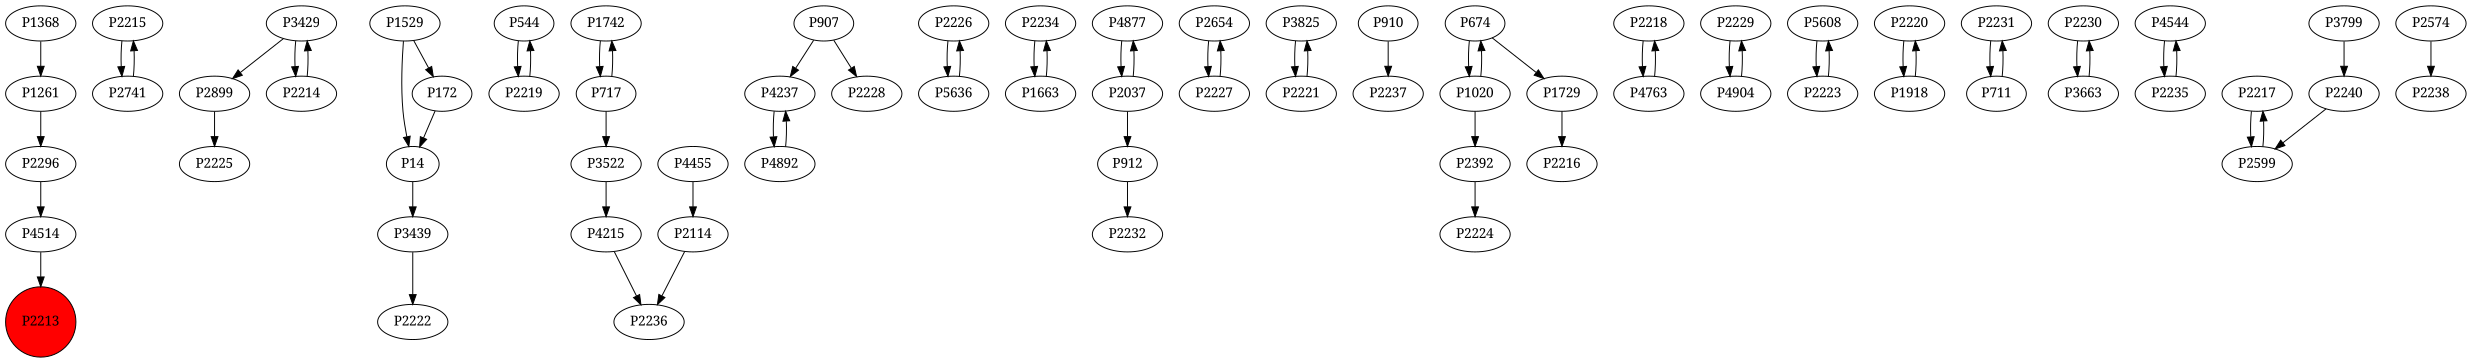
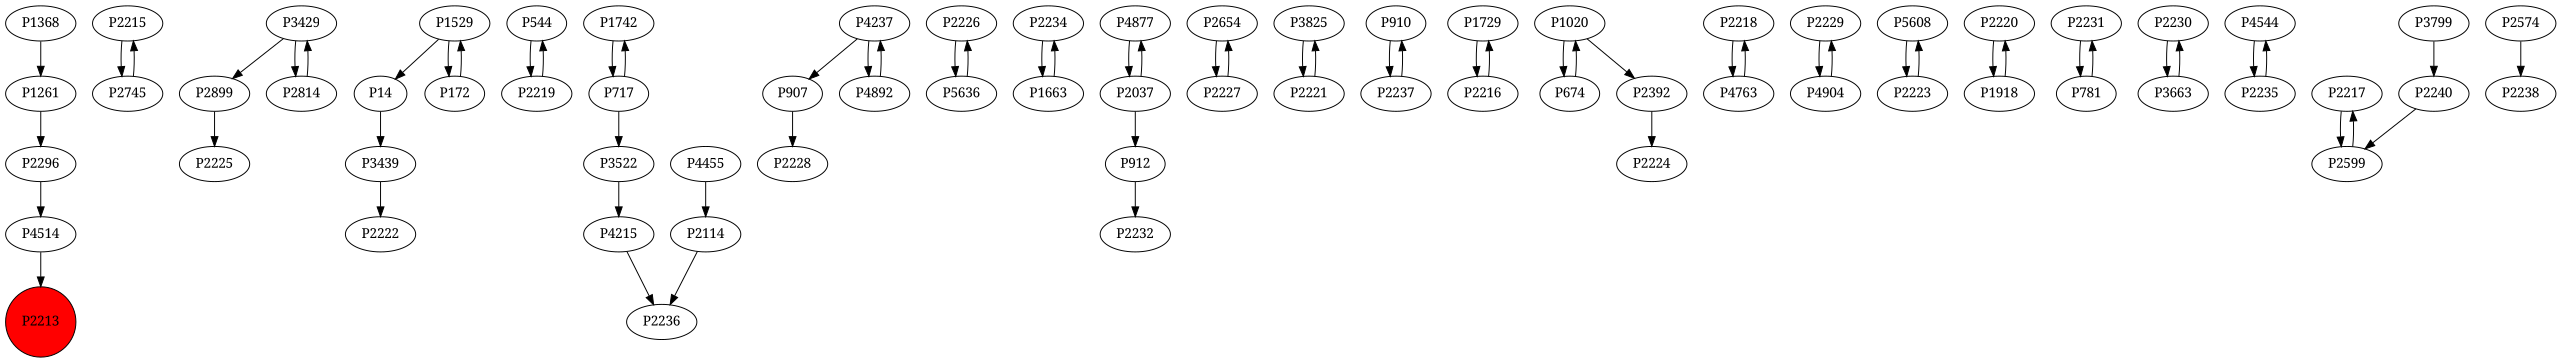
(805, 54) -> (837, 56)
(1514, 55) -> (1489, 64)
none -> (1402, 64)
(128, 94) -> (128, 94)
(301, 94) -> (301, 94)
(1996, 94) -> (2086, 94)
(429, 124) -> (461, 64)
